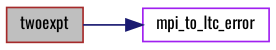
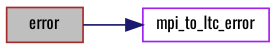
(45, 25) -> (45, 25)
